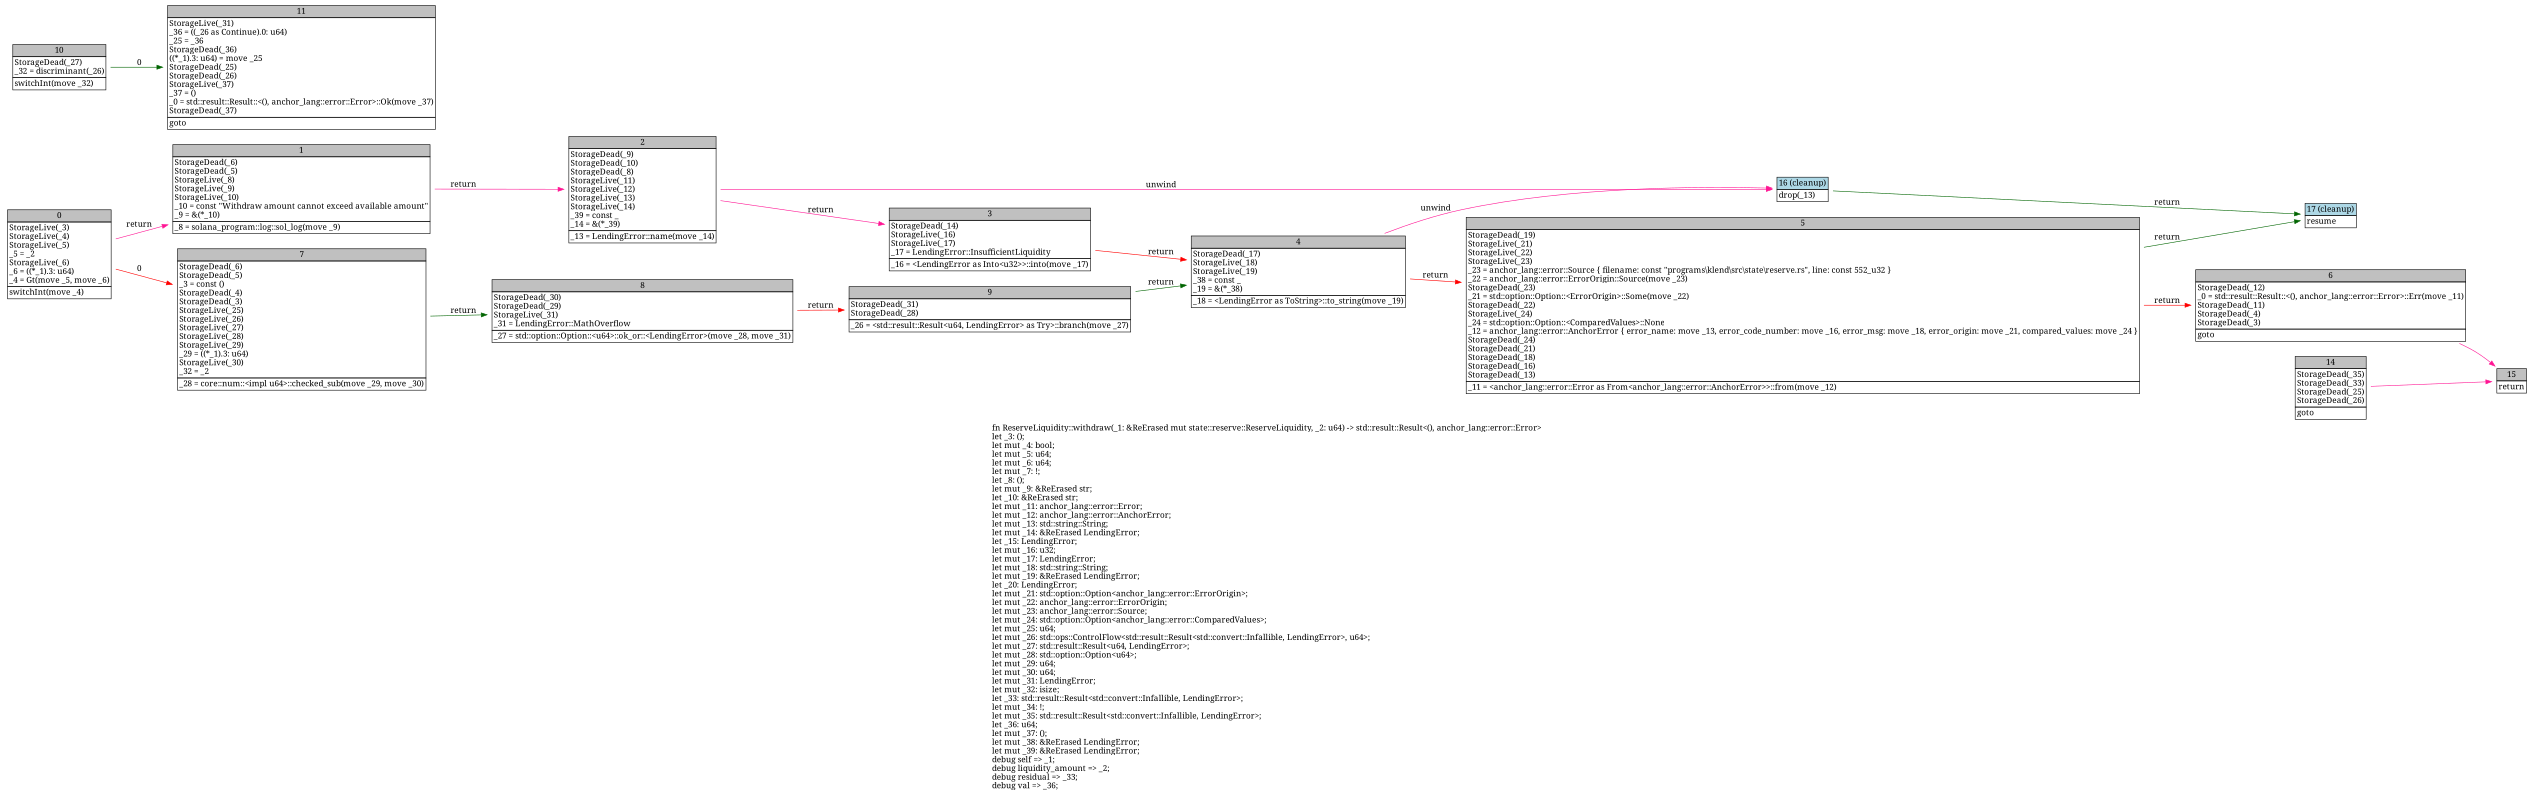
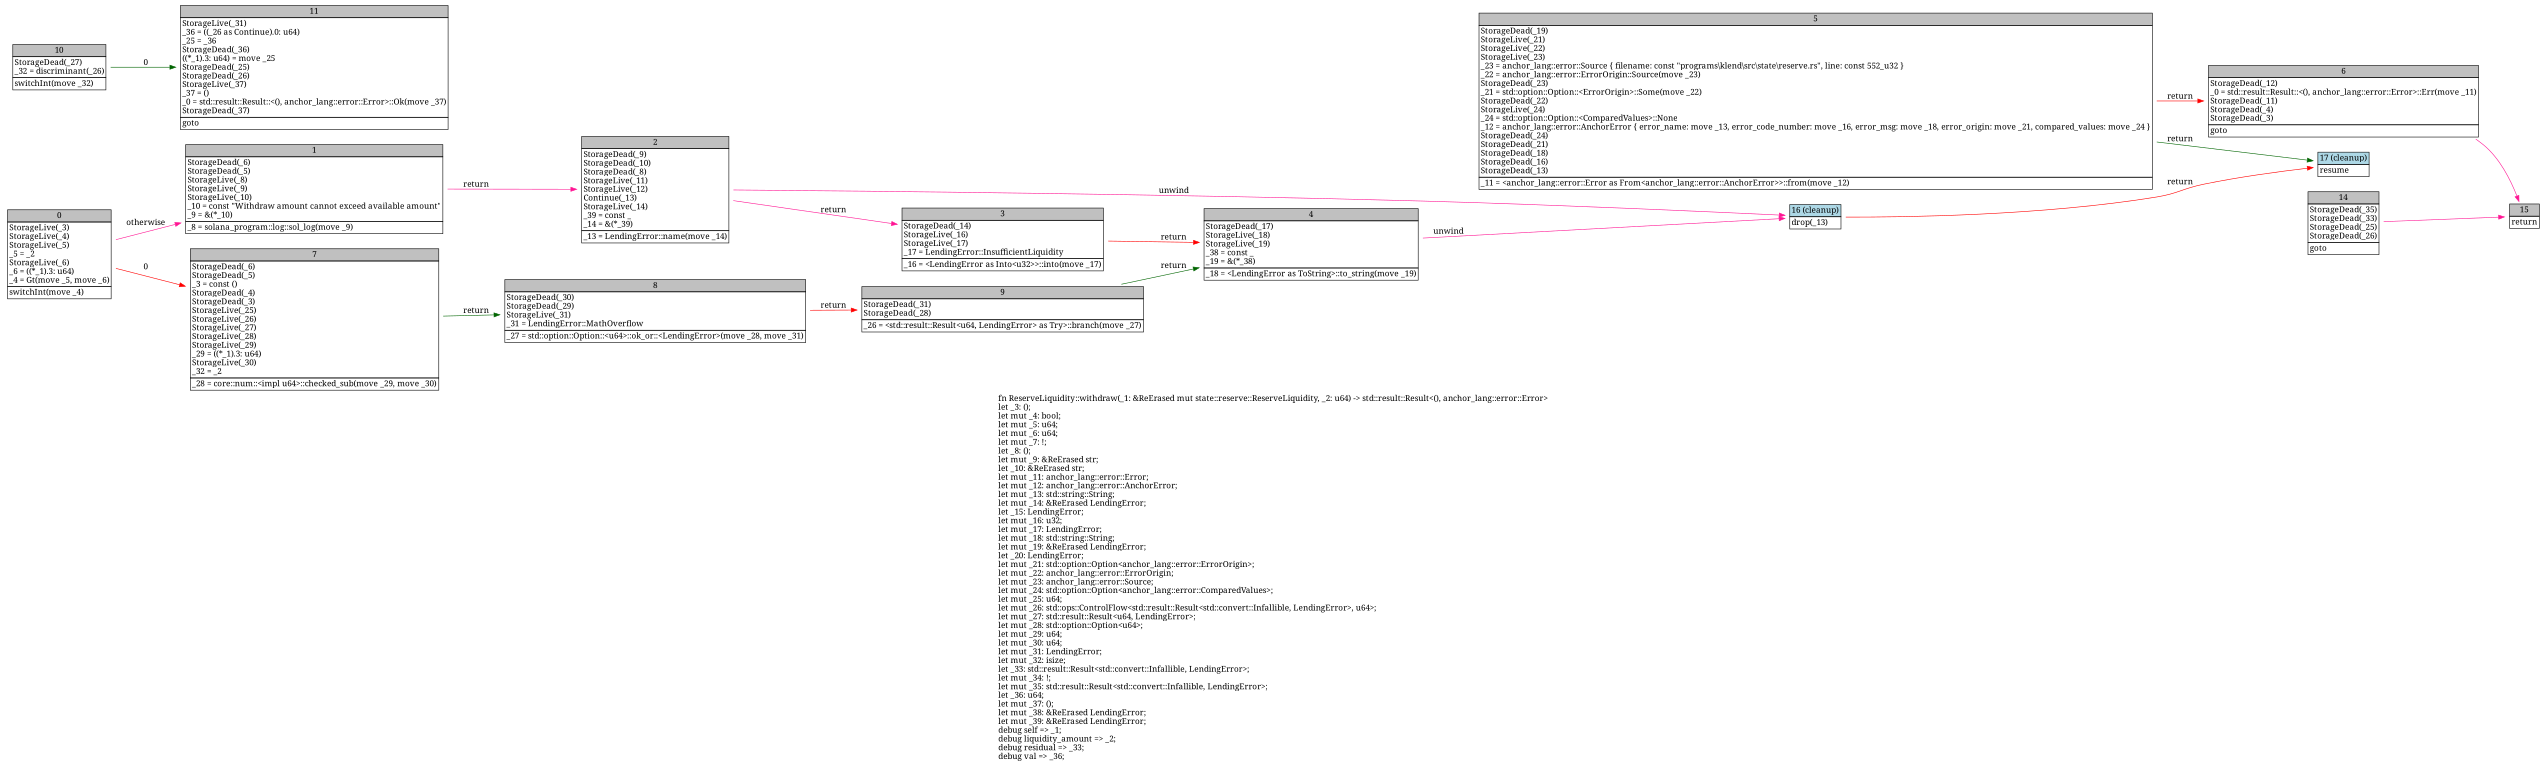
(603, 198) -> (610, 198)
(2064, 202) -> (2078, 207)
(139, 225) -> (146, 223)
(1433, 280) -> none
